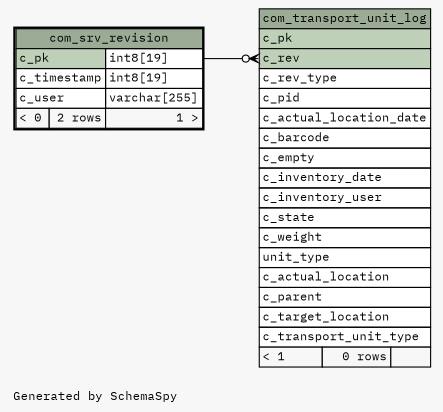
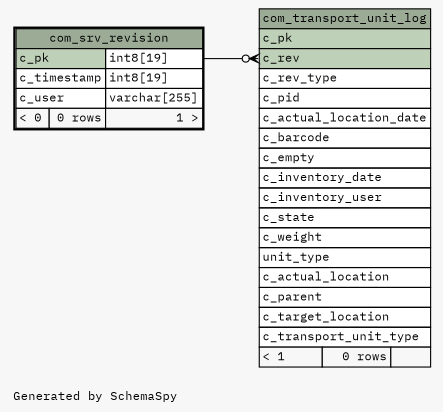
(80, 118) -> (80, 118)
